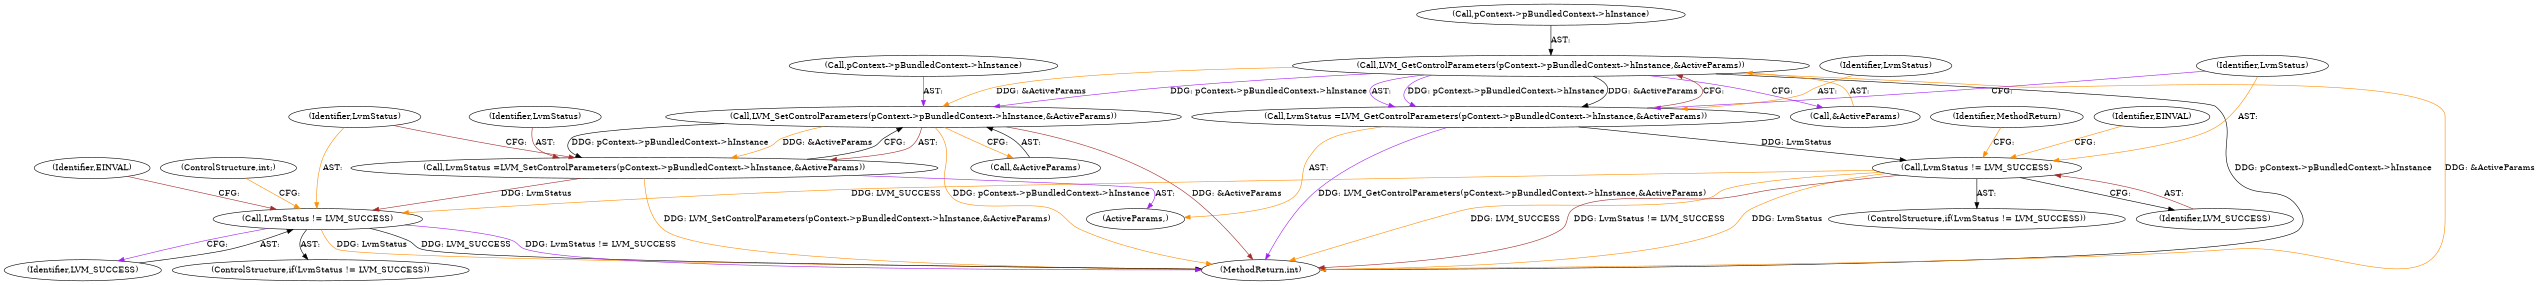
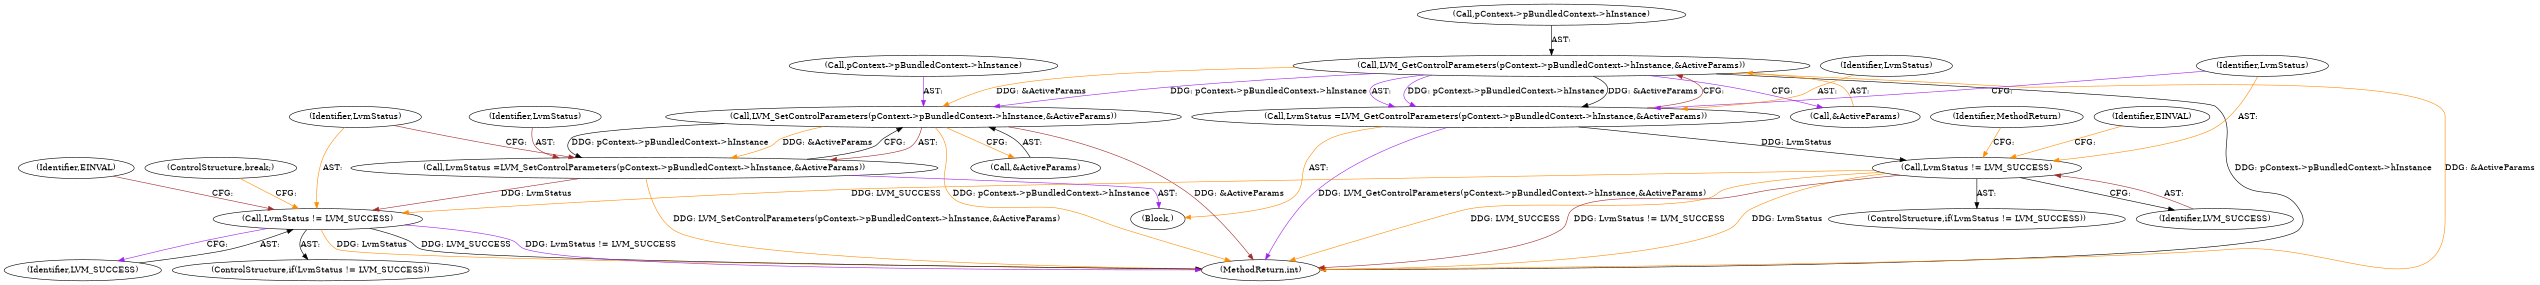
(228, 168) -> (221, 168)
(1136, 219) -> (1158, 219)
